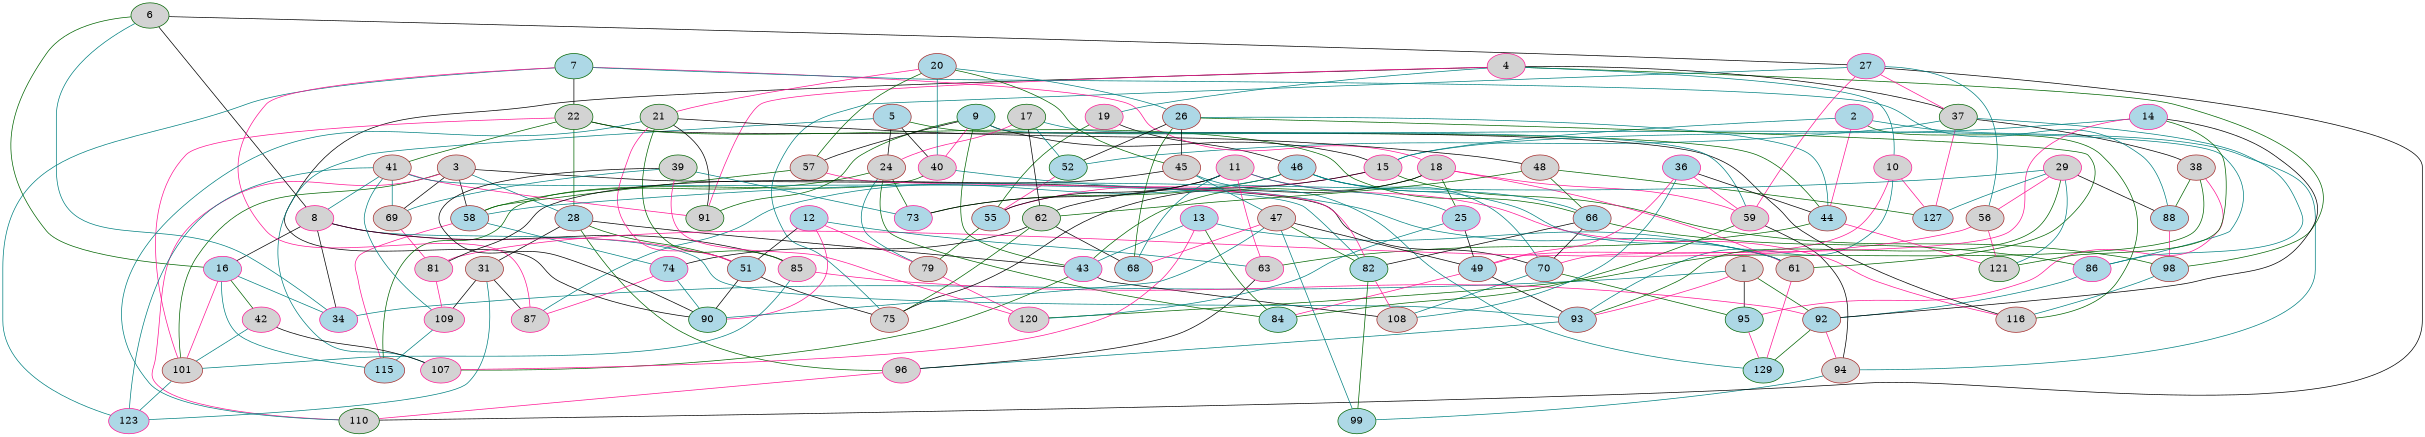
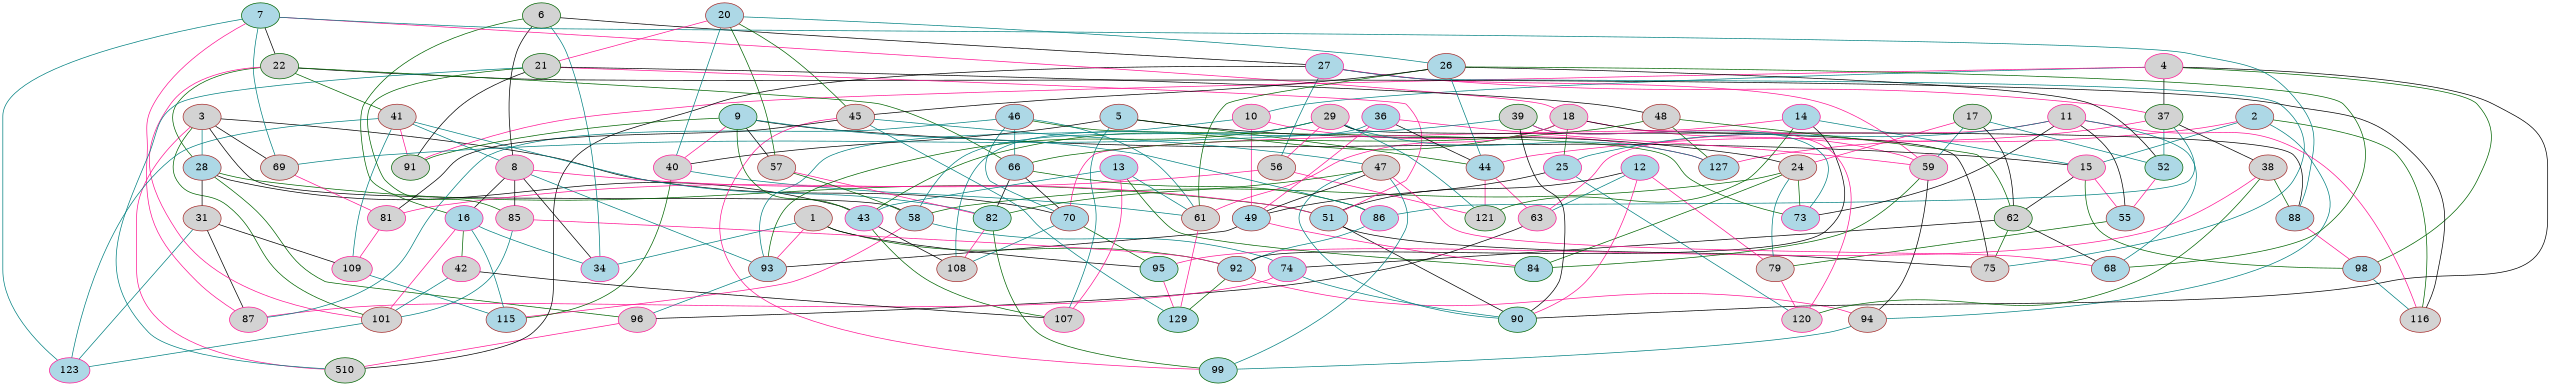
(1104, 117) -> none
(1854, 117) -> (2255, 117)
(392, 193) -> (257, 93)
(1520, 247) -> (1510, 192)
none -> (848, 330)
(359, 421) -> (345, 370)
